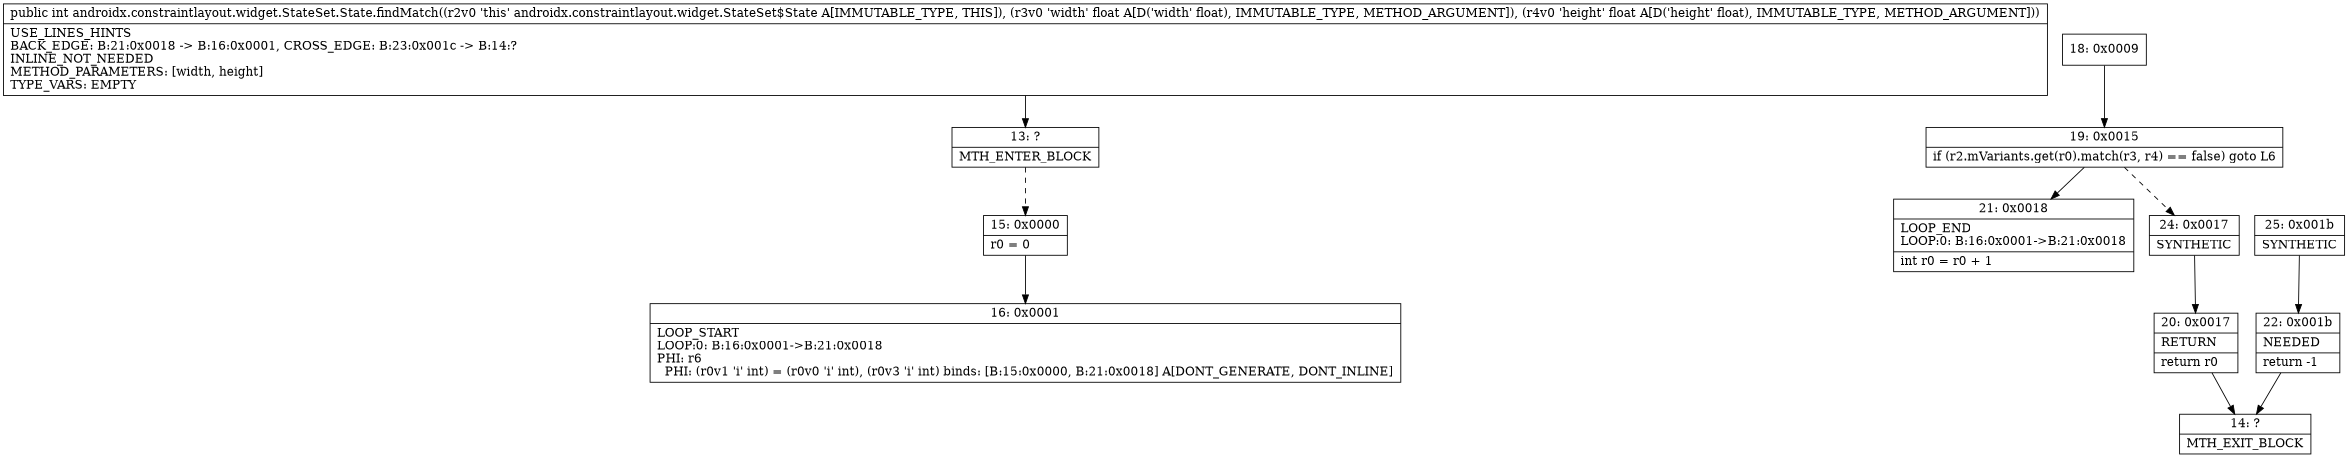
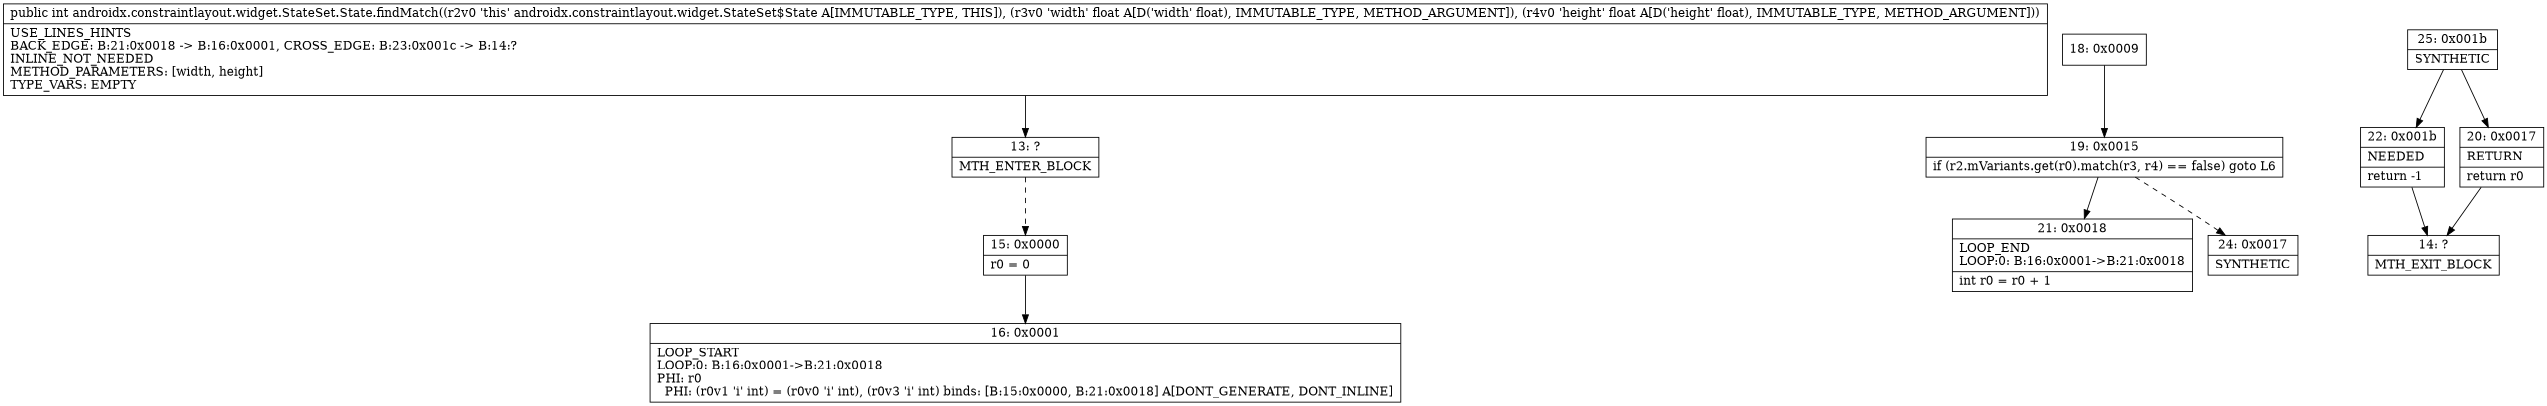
(2195, 280) -> (2473, 95)
(682, 359) -> (682, 379)
